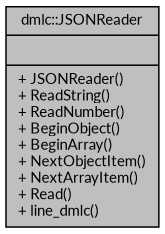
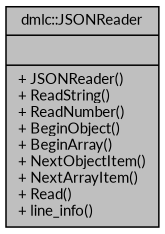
(59, 211) -> (56, 211)
